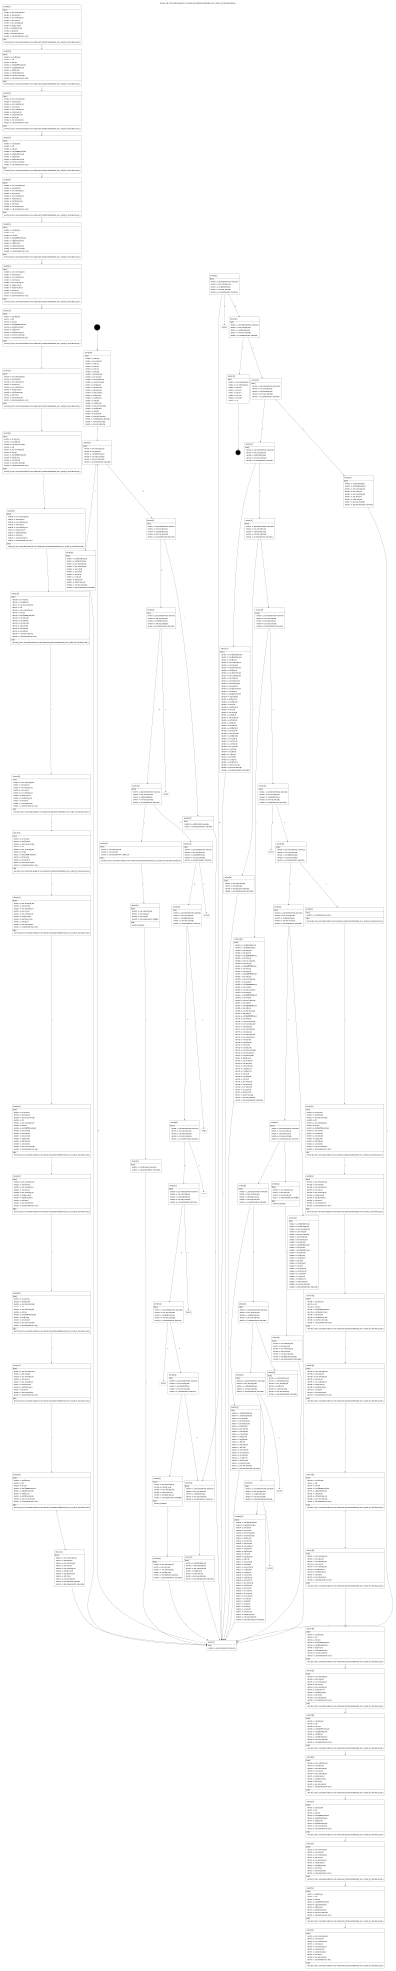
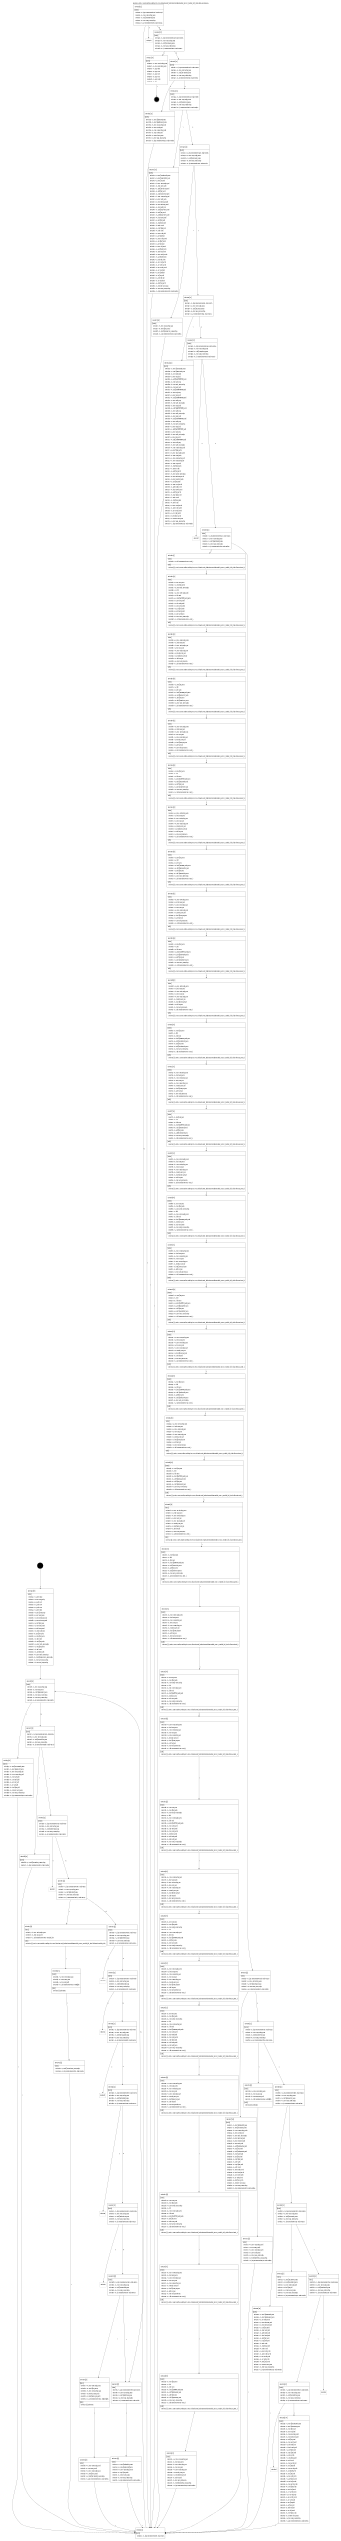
none -> (206, 1217)
